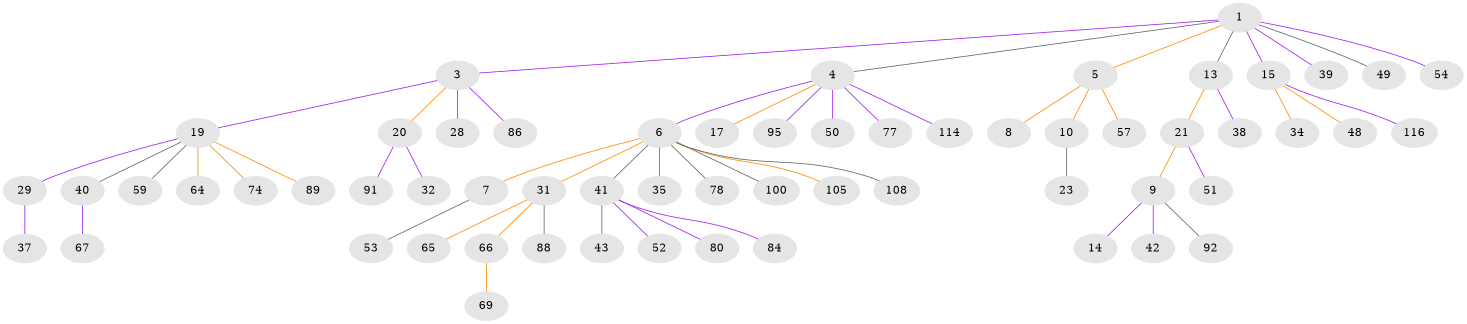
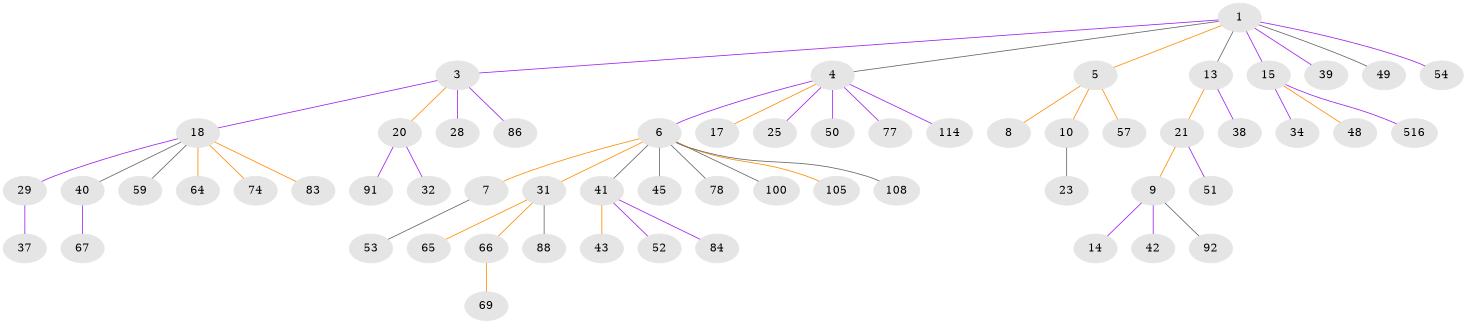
(1283, 104) -> (1283, 104)
(198, 133) -> (198, 133)
(775, 133) -> (775, 133)
(1414, 133) -> (1414, 133)
(313, 191) -> (313, 191)
(660, 191) -> (660, 191)
(602, 220) -> (602, 220)
(717, 248) -> none
